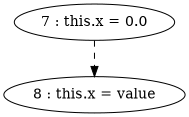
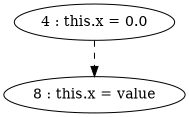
(94, 22) -> (94, 22)
